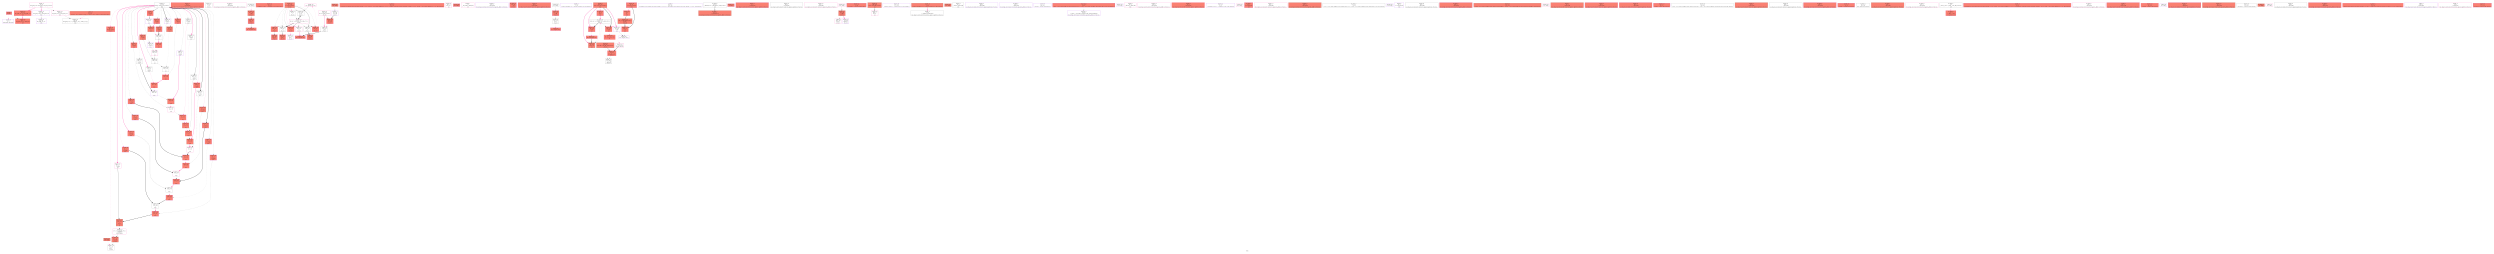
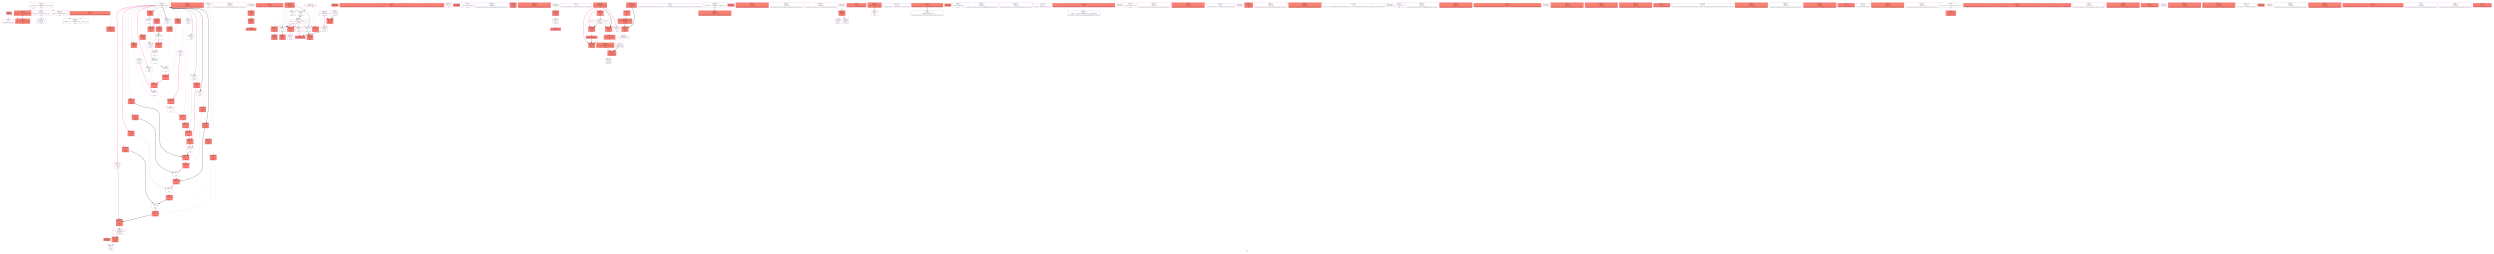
(145, 77) -> (145, 77)
